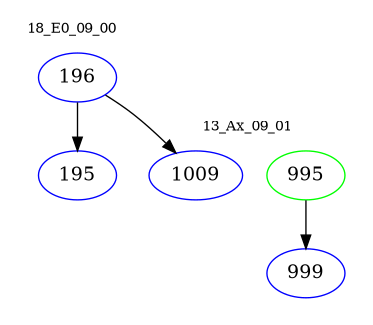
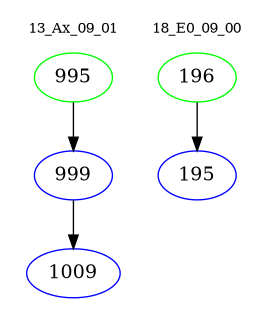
(78, 78) -> (197, 78)
(147, 126) -> (73, 218)
